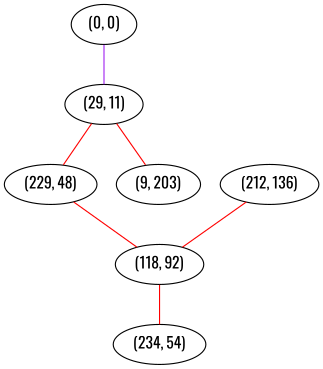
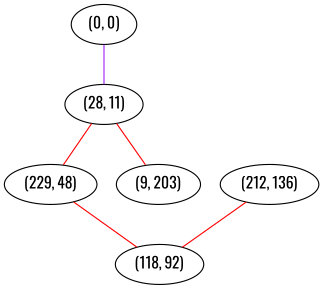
(104, 104) -> (104, 104)
(160, 344) -> none
